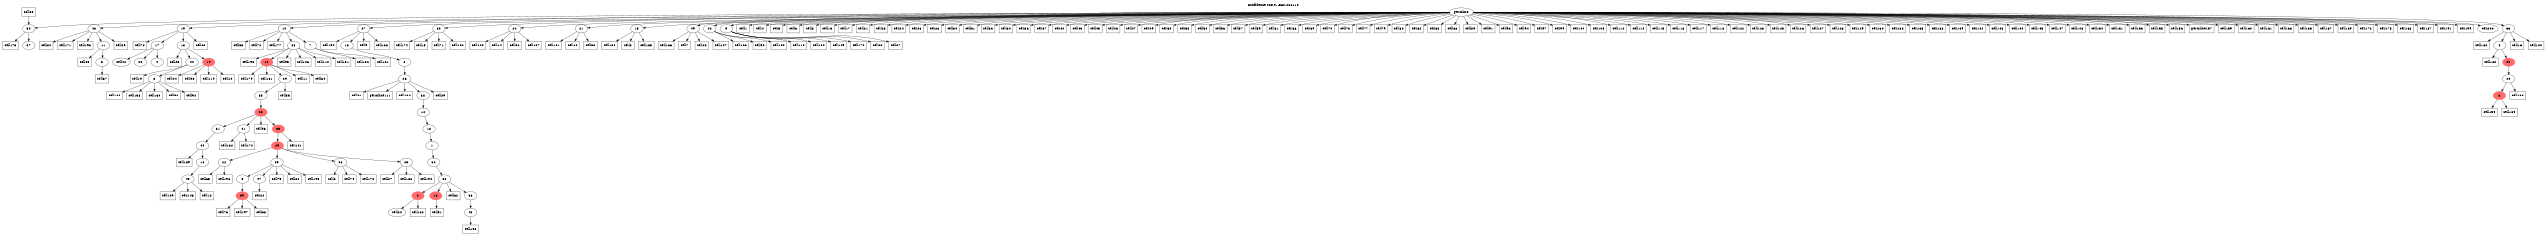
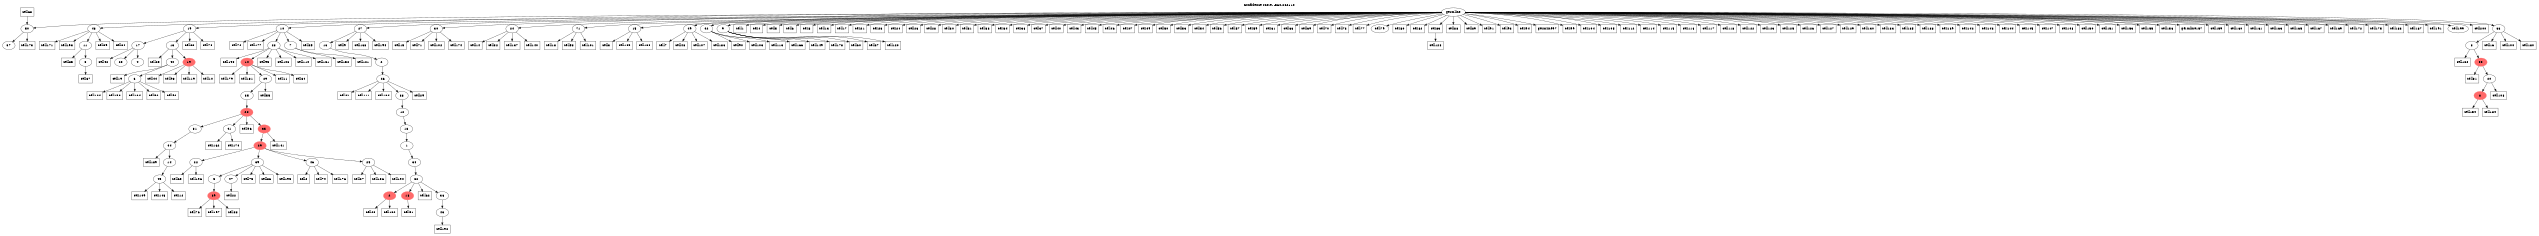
(1651, 16) -> (1436, 36)
(581, 29) -> (578, 29)
(1381, 29) -> (1380, 29)
(1542, 29) -> (1547, 29)
(2466, 29) -> (2458, 29)
(2488, 29) -> (2480, 29)
(121, 62) -> (103, 62)
none -> (2472, 79)
(380, 96) -> (364, 96)
(397, 212) -> (371, 212)
